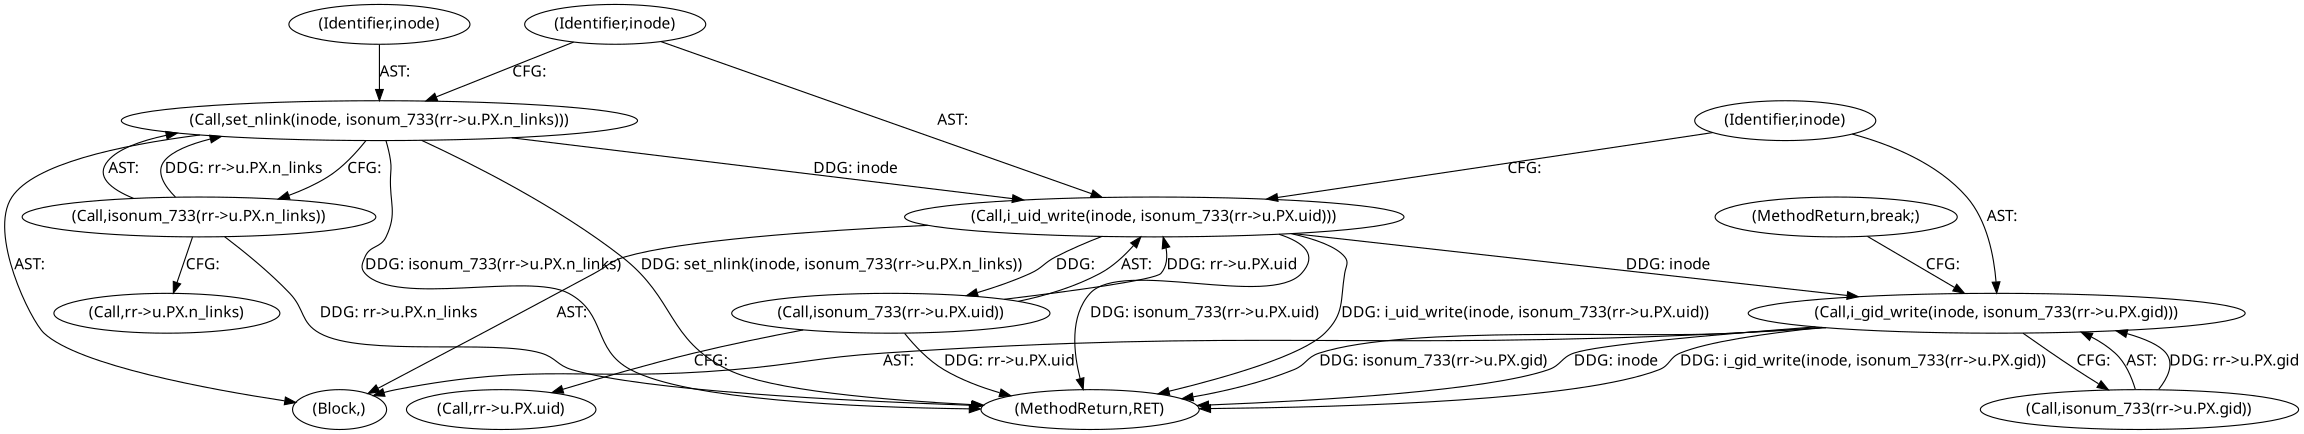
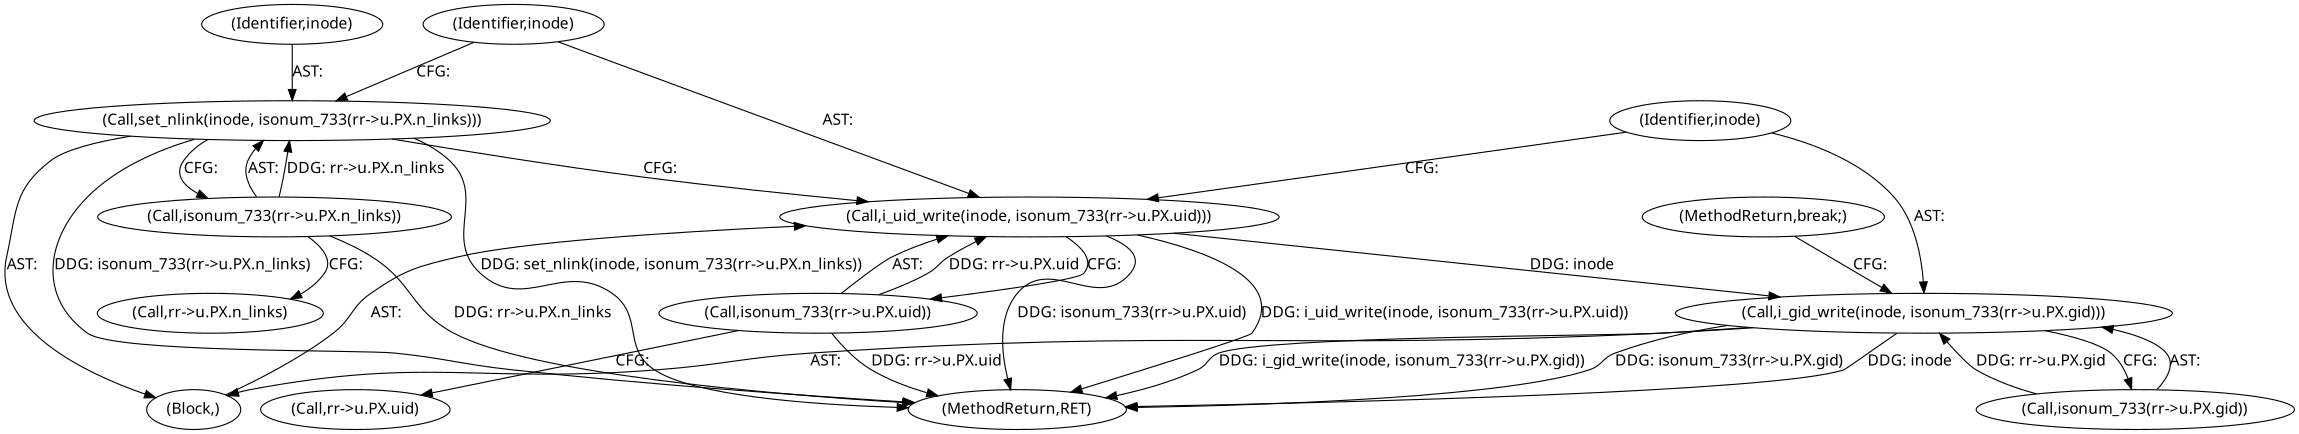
(856, 169) -> (663, 169)
(637, 254) -> (489, 251)
(1078, 265) -> (1106, 265)
